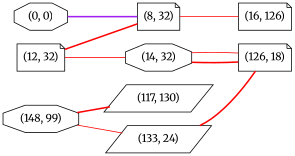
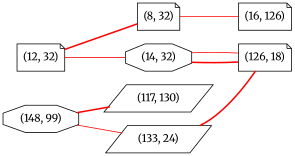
(41, 17) -> none
